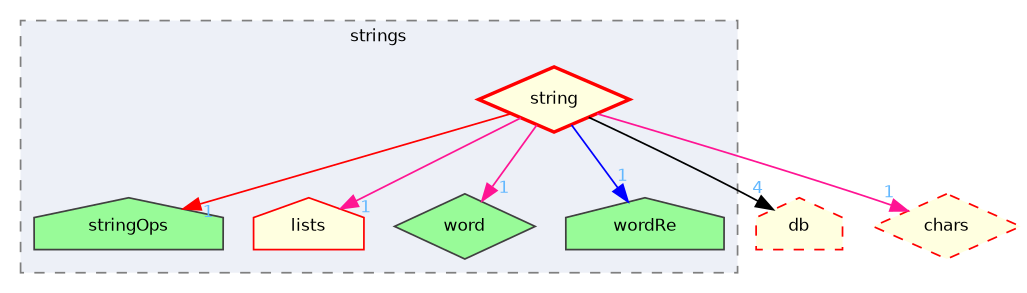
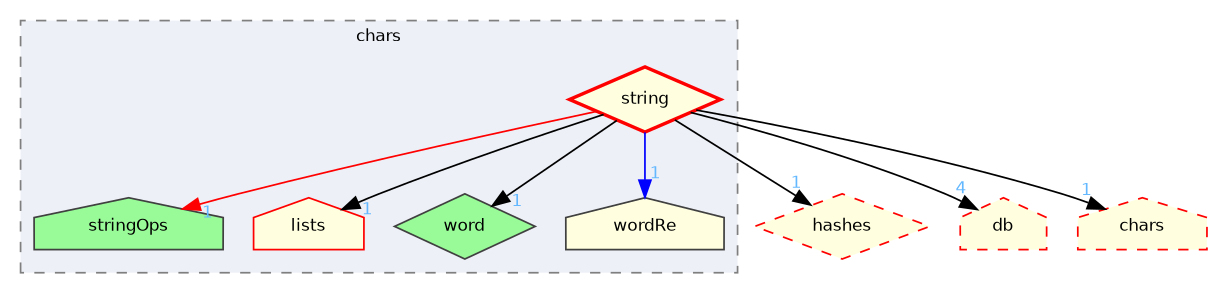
(379, 37) -> (379, 37)
(515, 156) -> (562, 158)
(438, 159) -> (480, 156)
(752, 160) -> (894, 150)
(645, 226) -> (645, 226)
none -> (842, 226)
(947, 226) -> (1142, 226)
